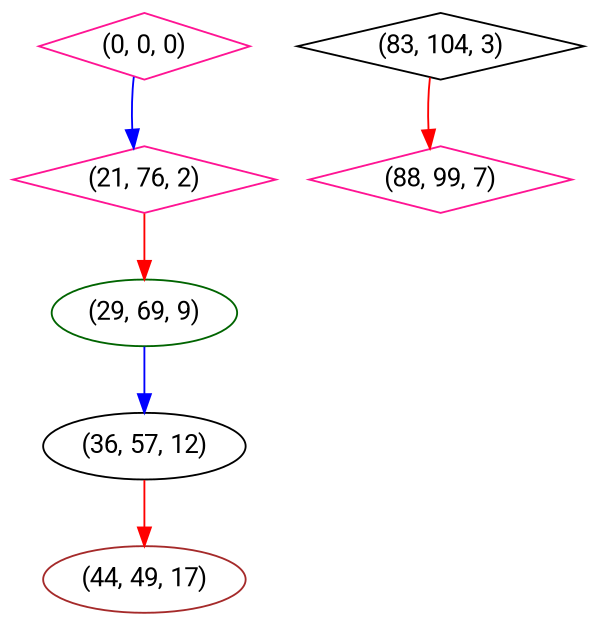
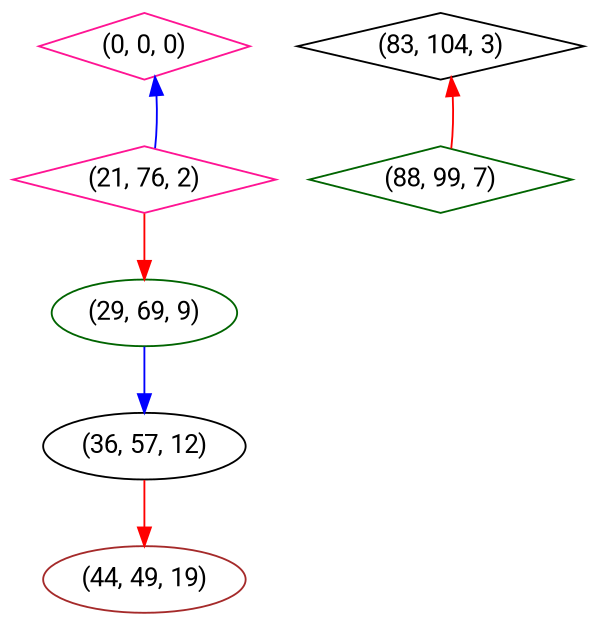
(132, 103) -> (157, 122)
(428, 104) -> (453, 122)
(441, 180) -> (441, 180)
(144, 579) -> (144, 579)
